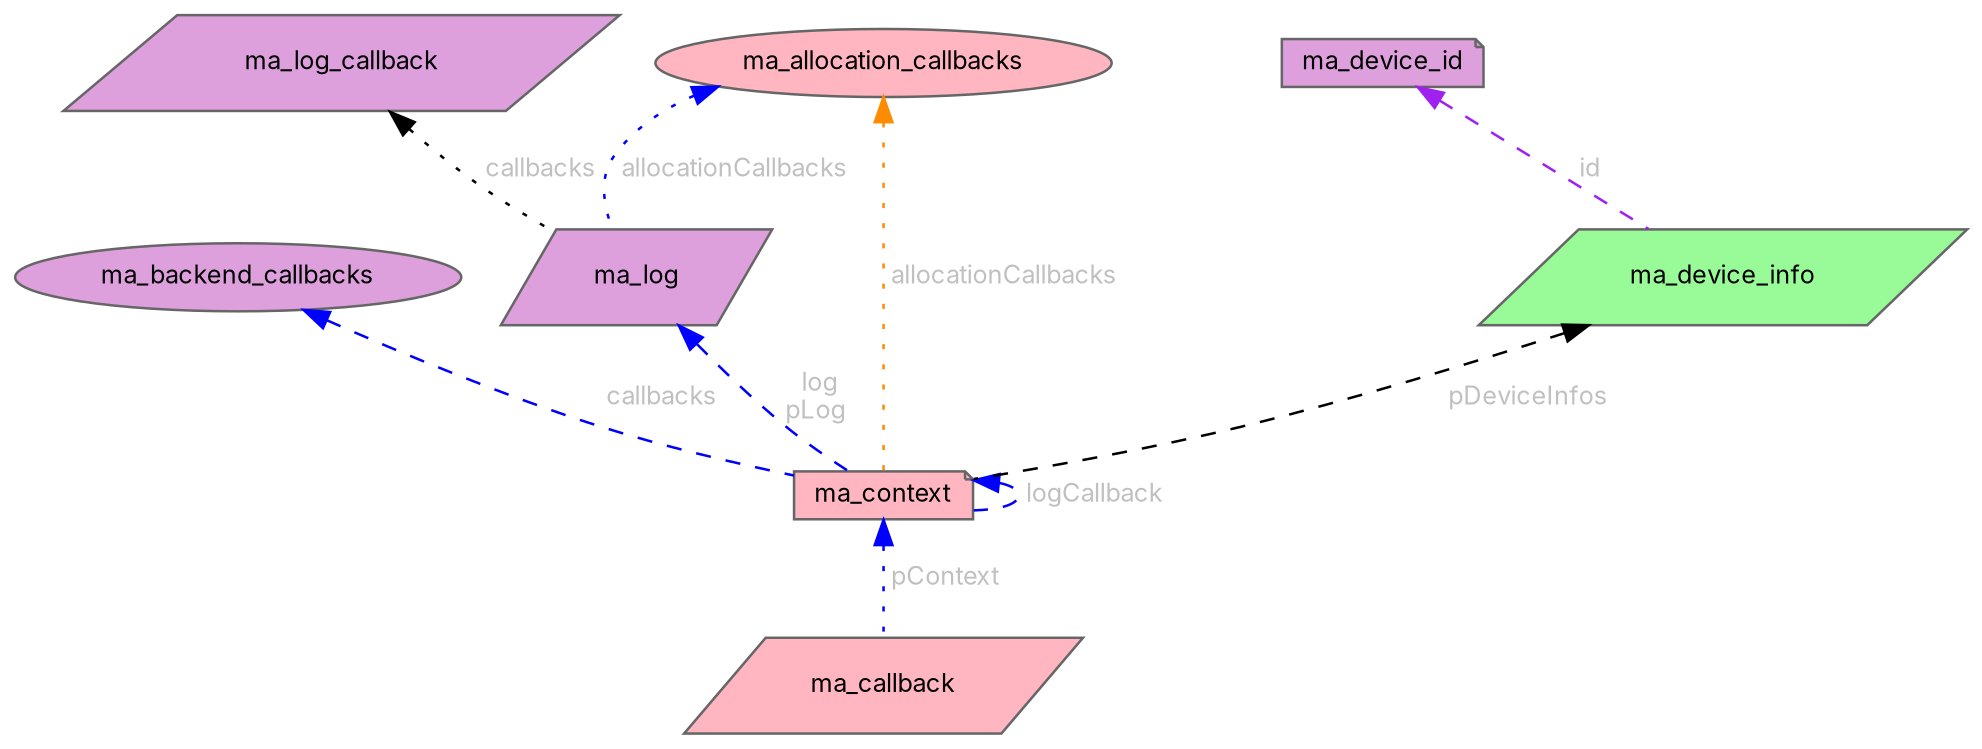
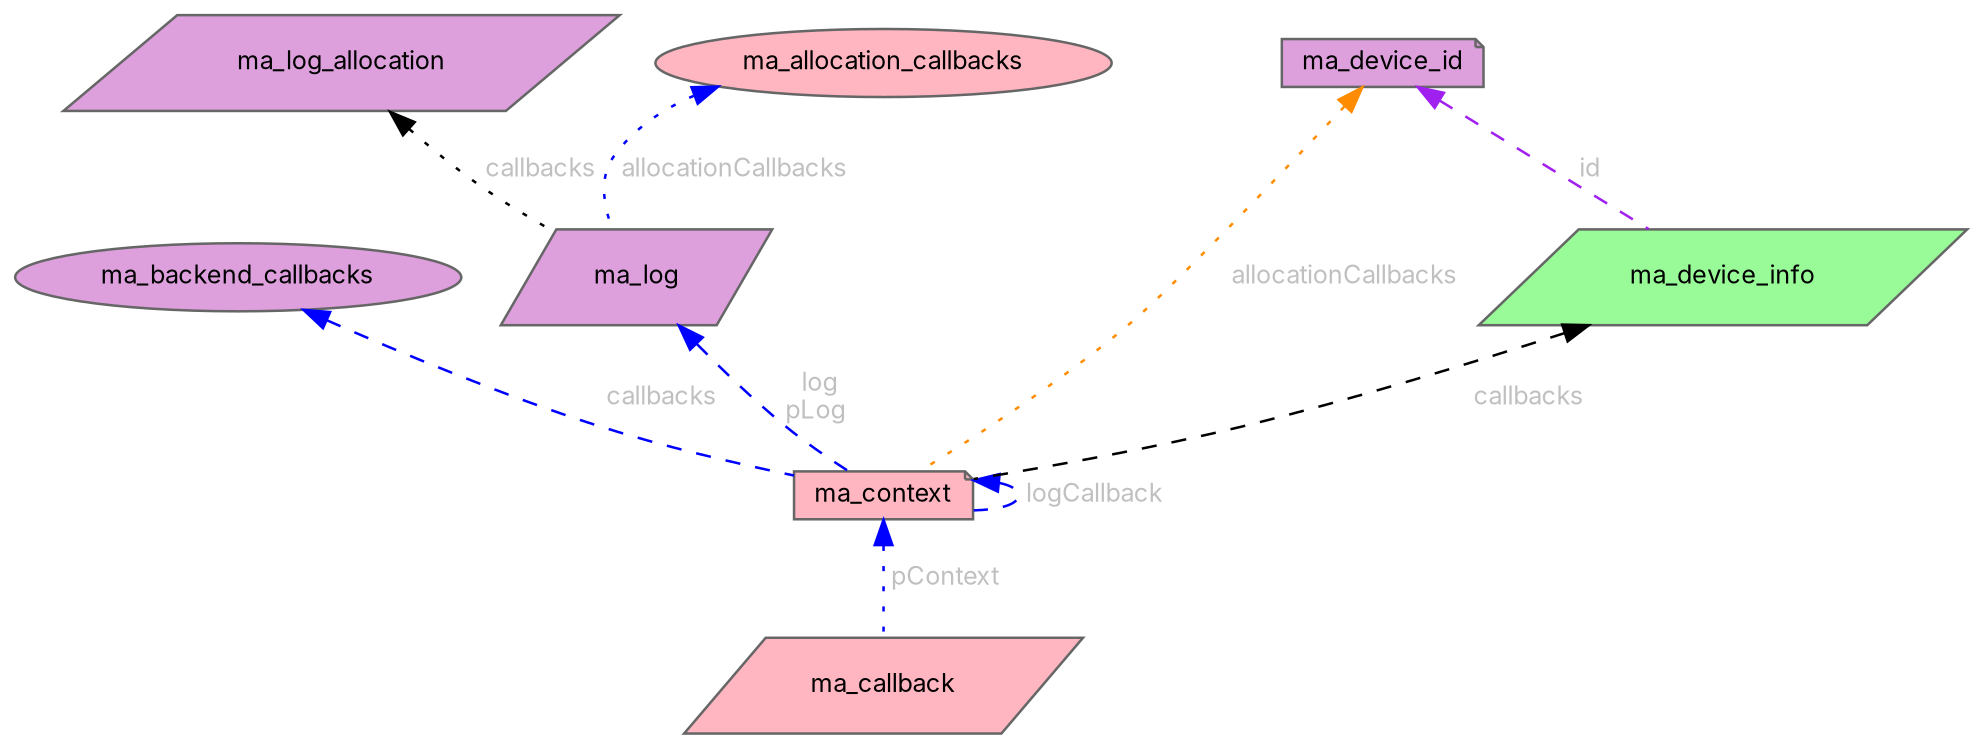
(342, 63) -> (342, 63)
(884, 297) -> (1148, 307)
(1525, 398) -> (1525, 398)
